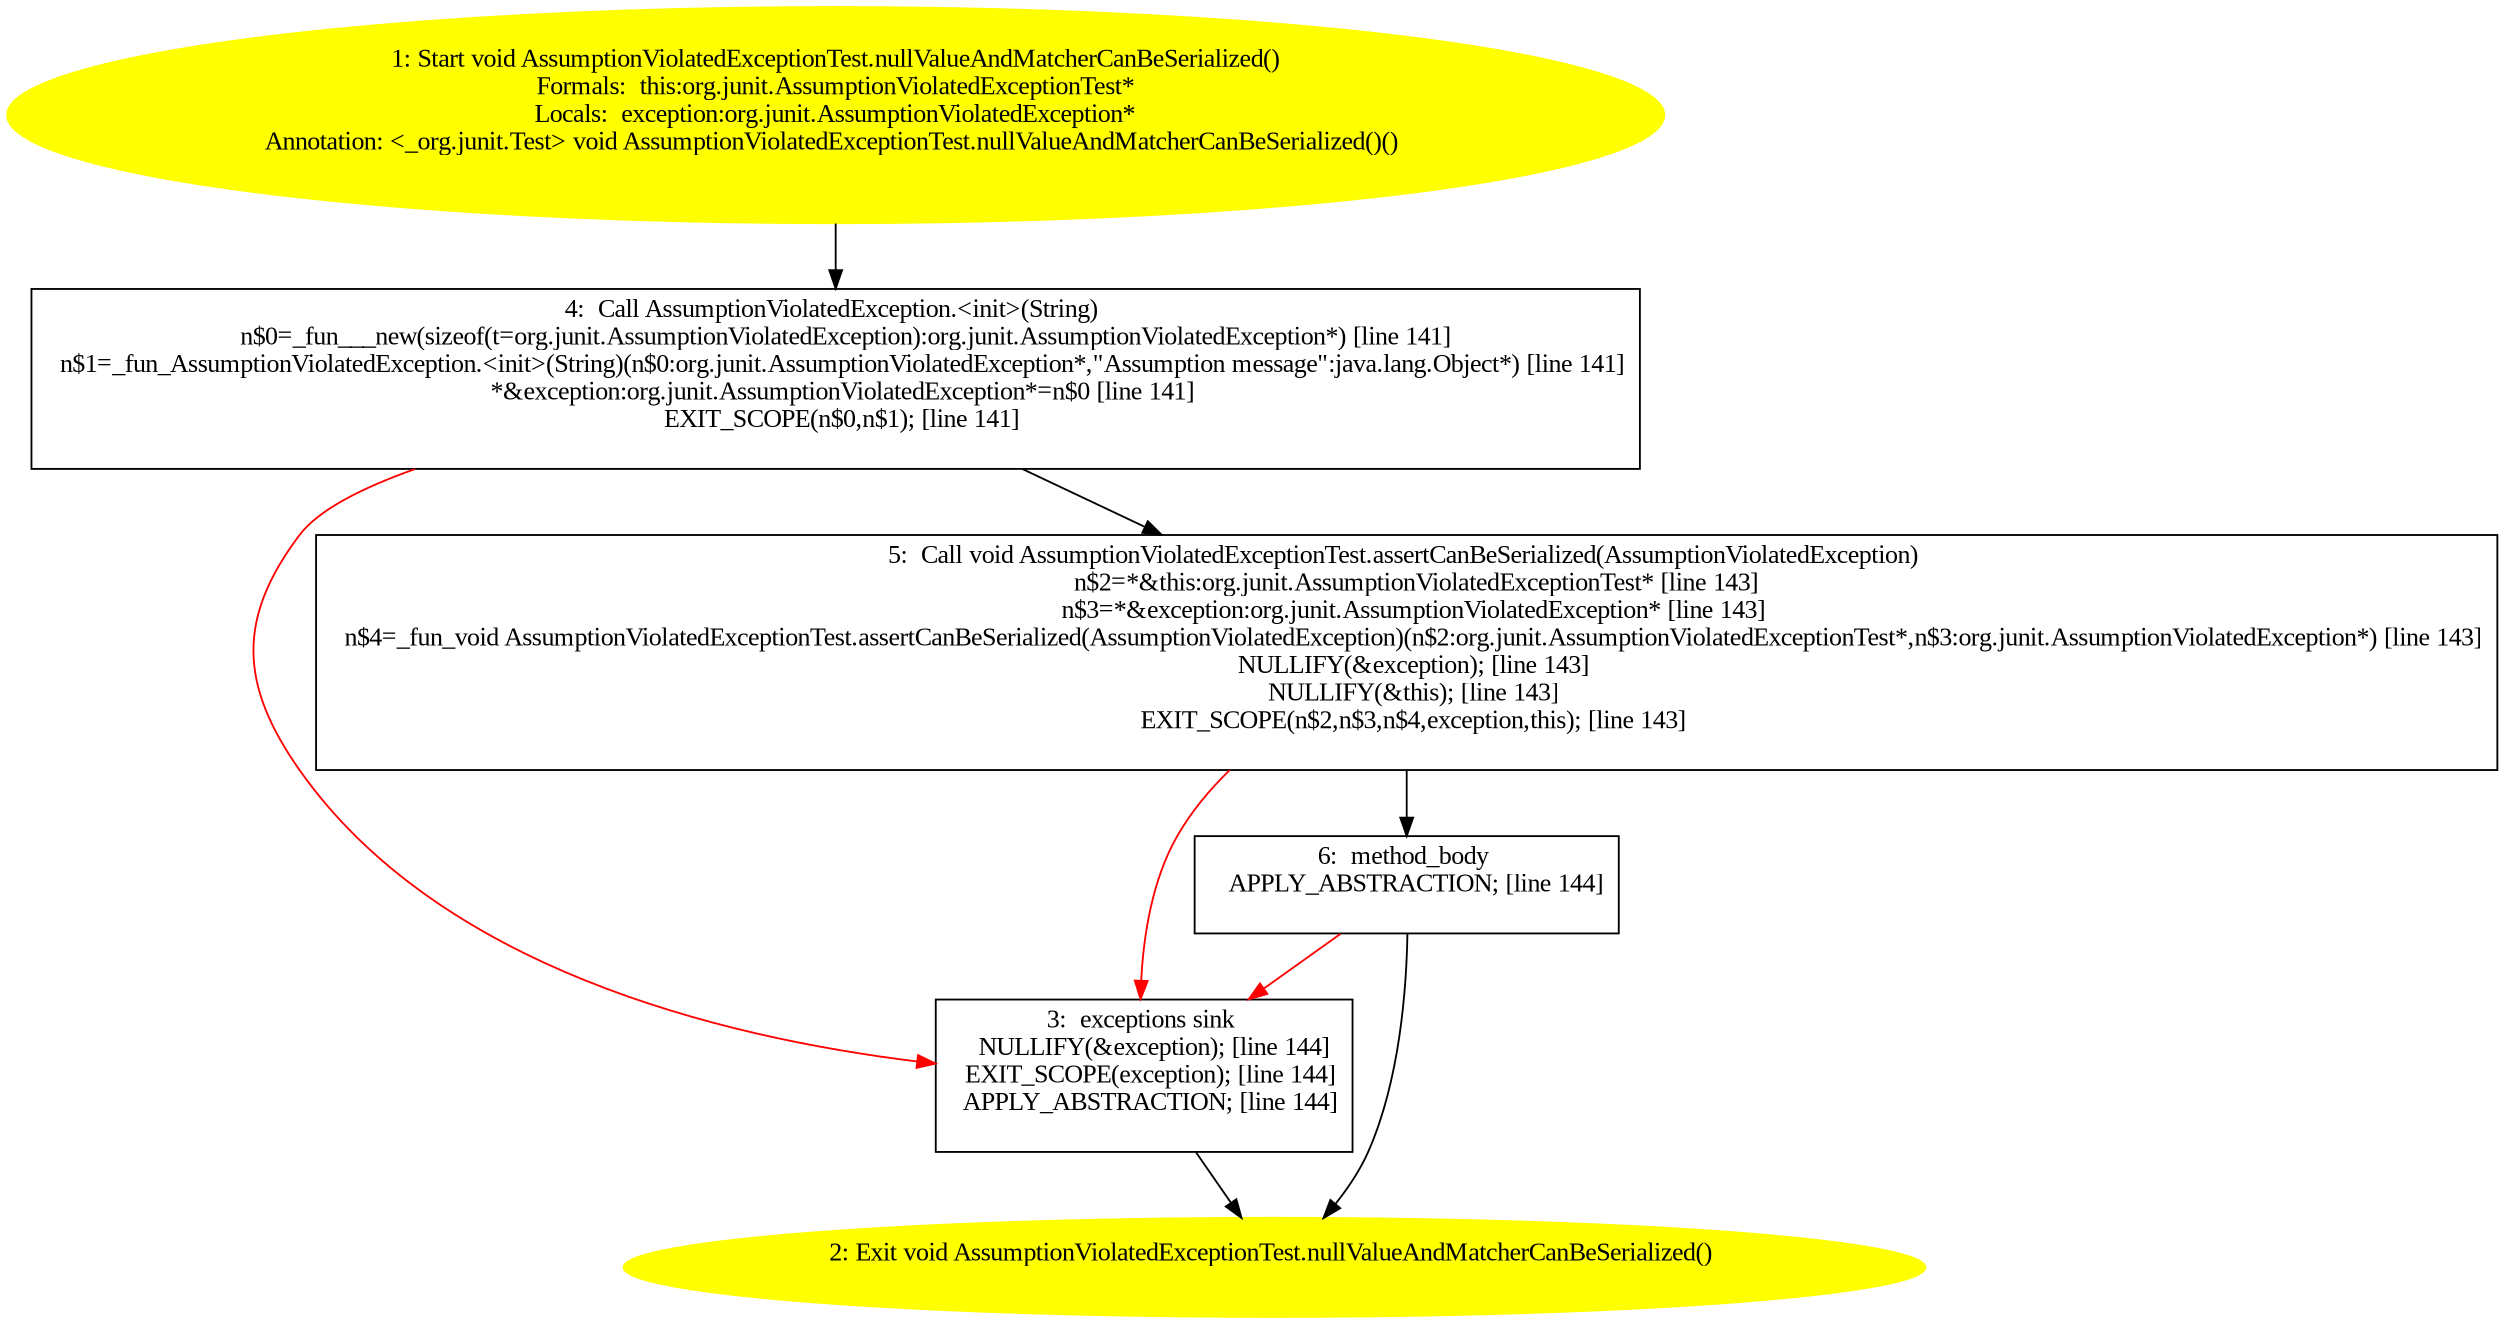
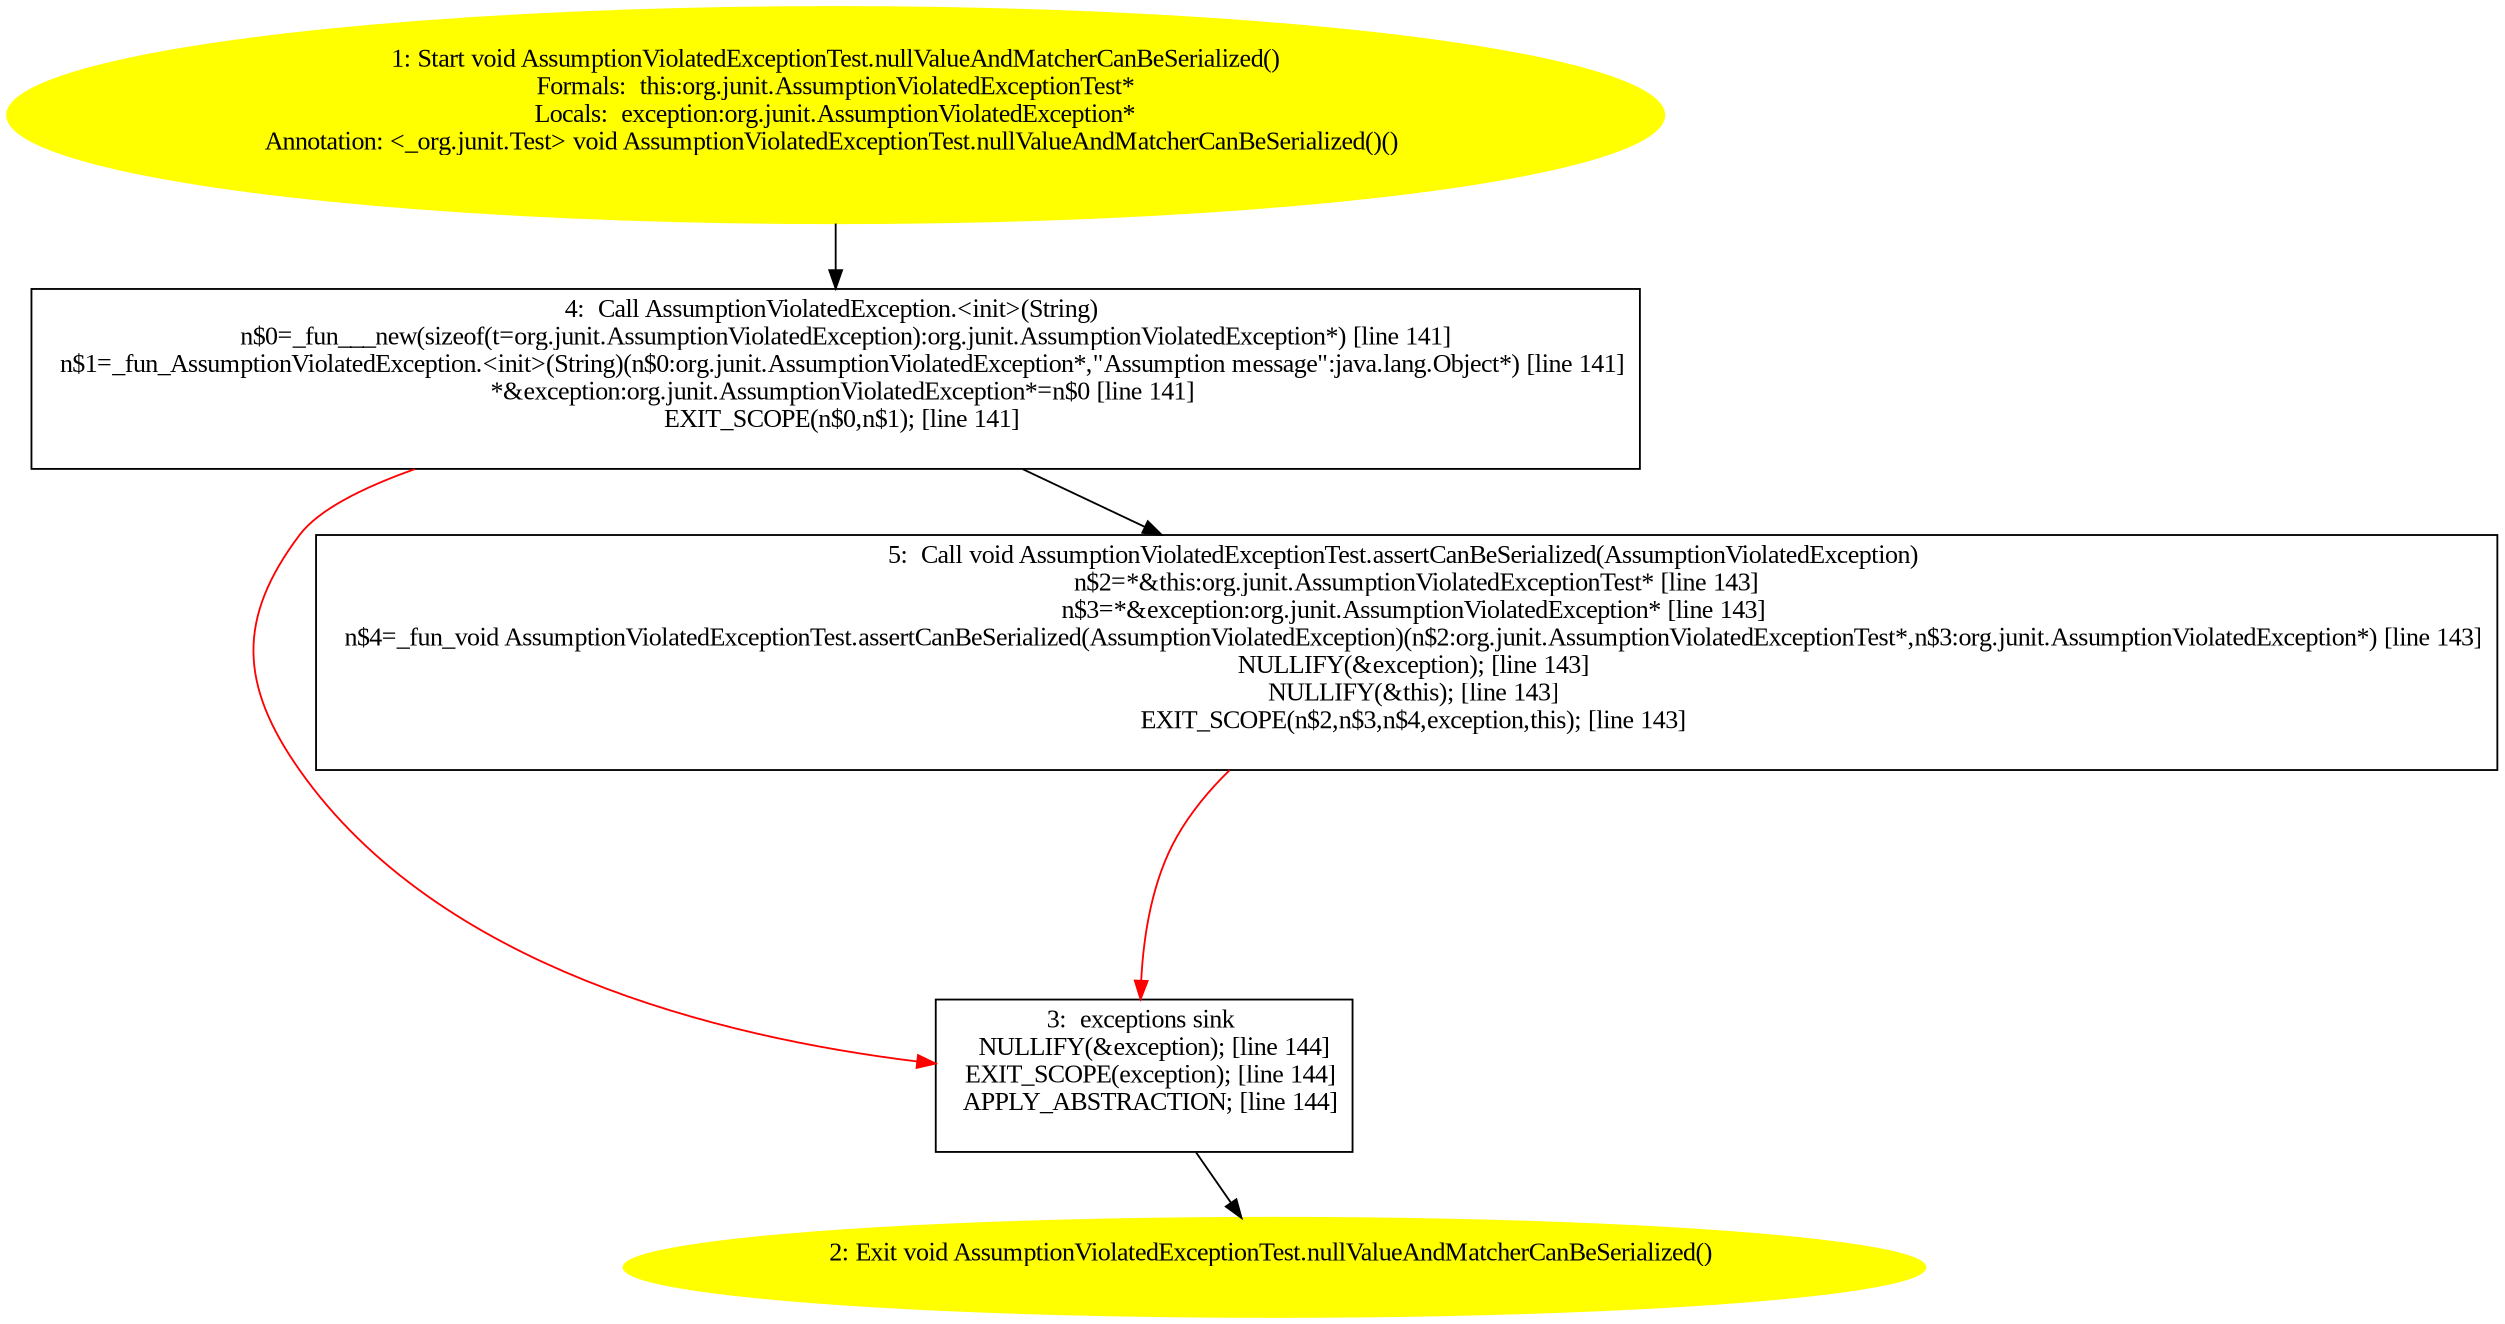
(1407, 885) -> none
